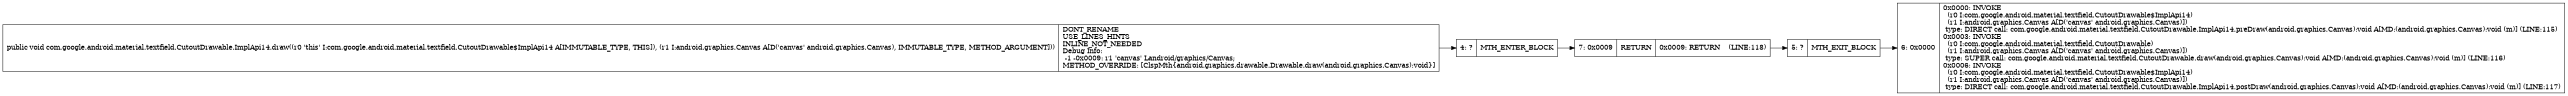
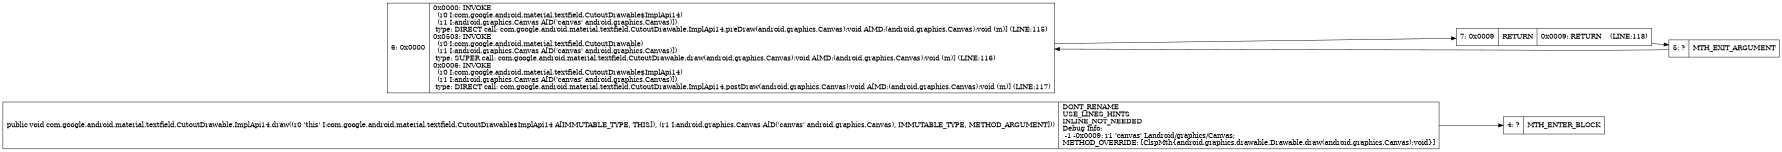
(1974, 37) -> (464, 37)
(1564, 48) -> (1253, 41)
(1844, 48) -> (1734, 48)
